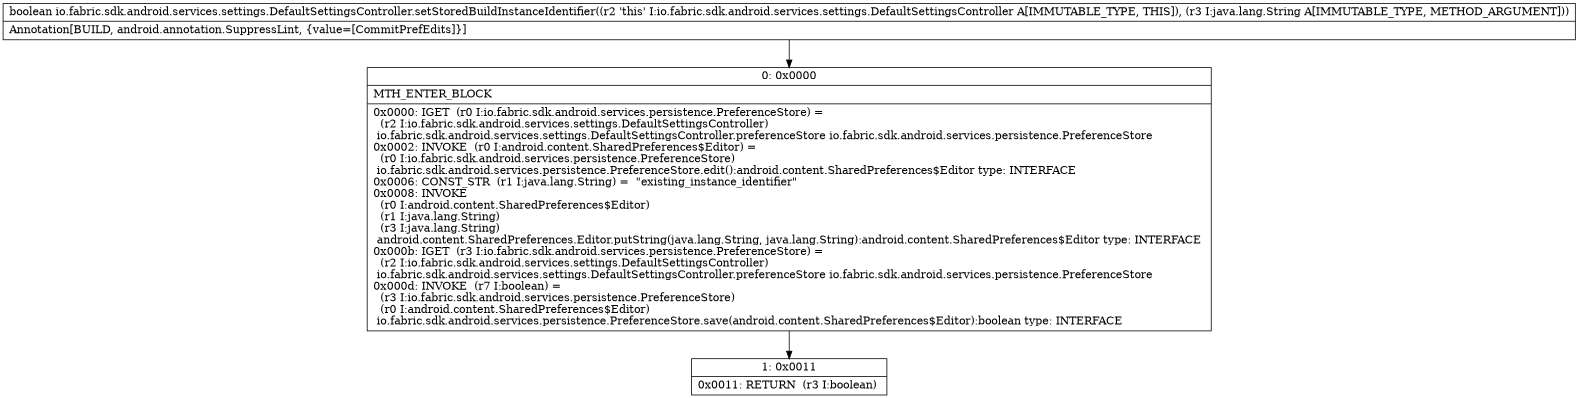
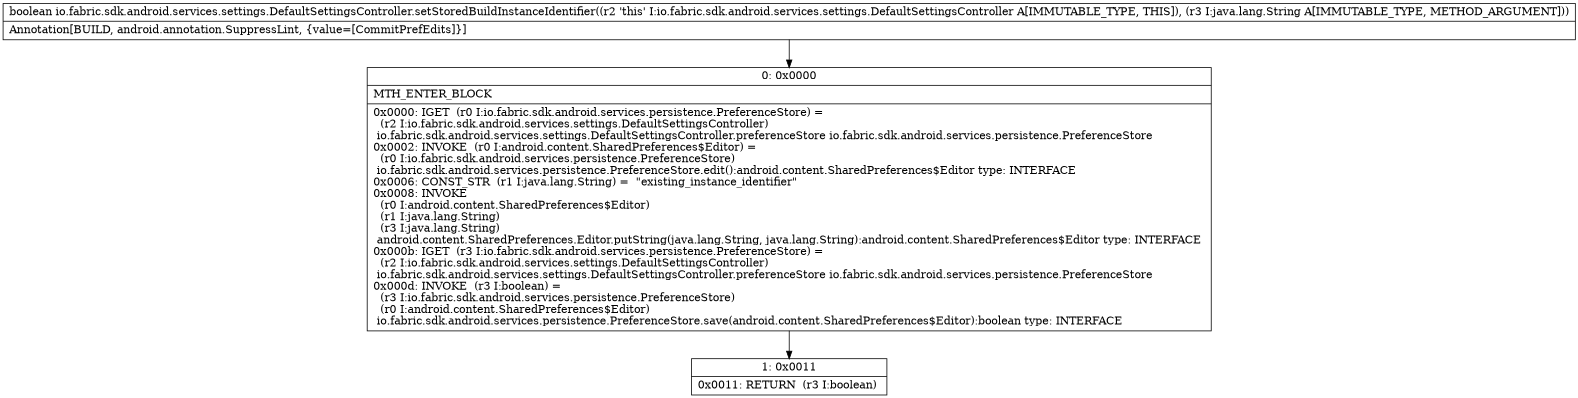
(469, 286) -> (469, 286)
